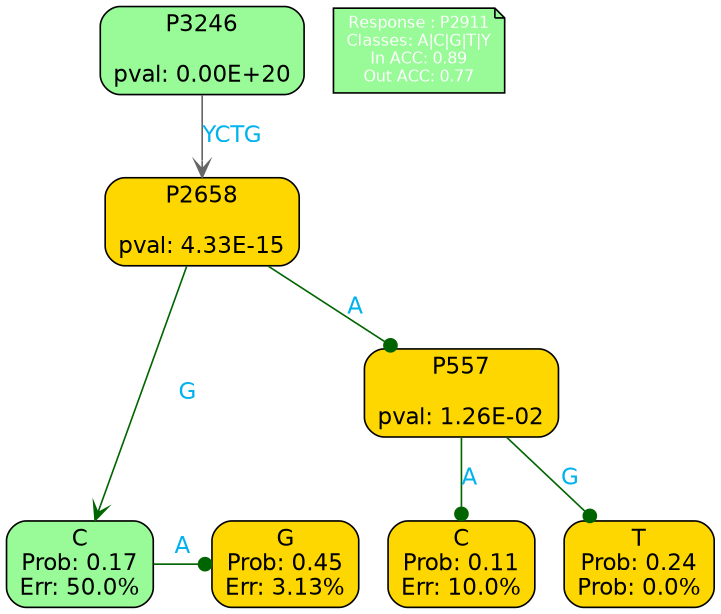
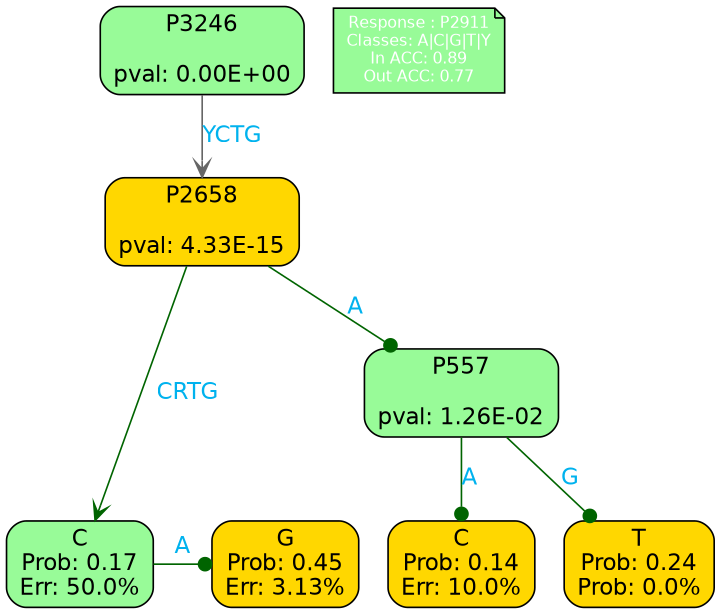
(202, 51) -> (202, 51)
(188, 393) -> (188, 393)
(461, 393) -> (461, 393)
(461, 564) -> (461, 564)
